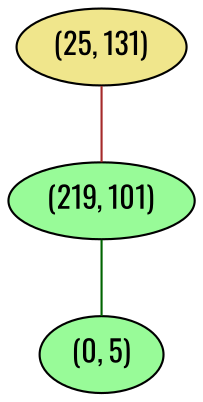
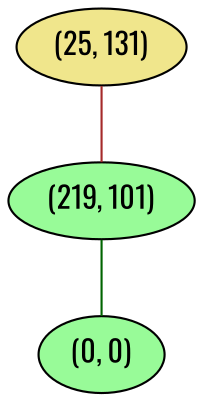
(102, 355) -> (102, 355)
